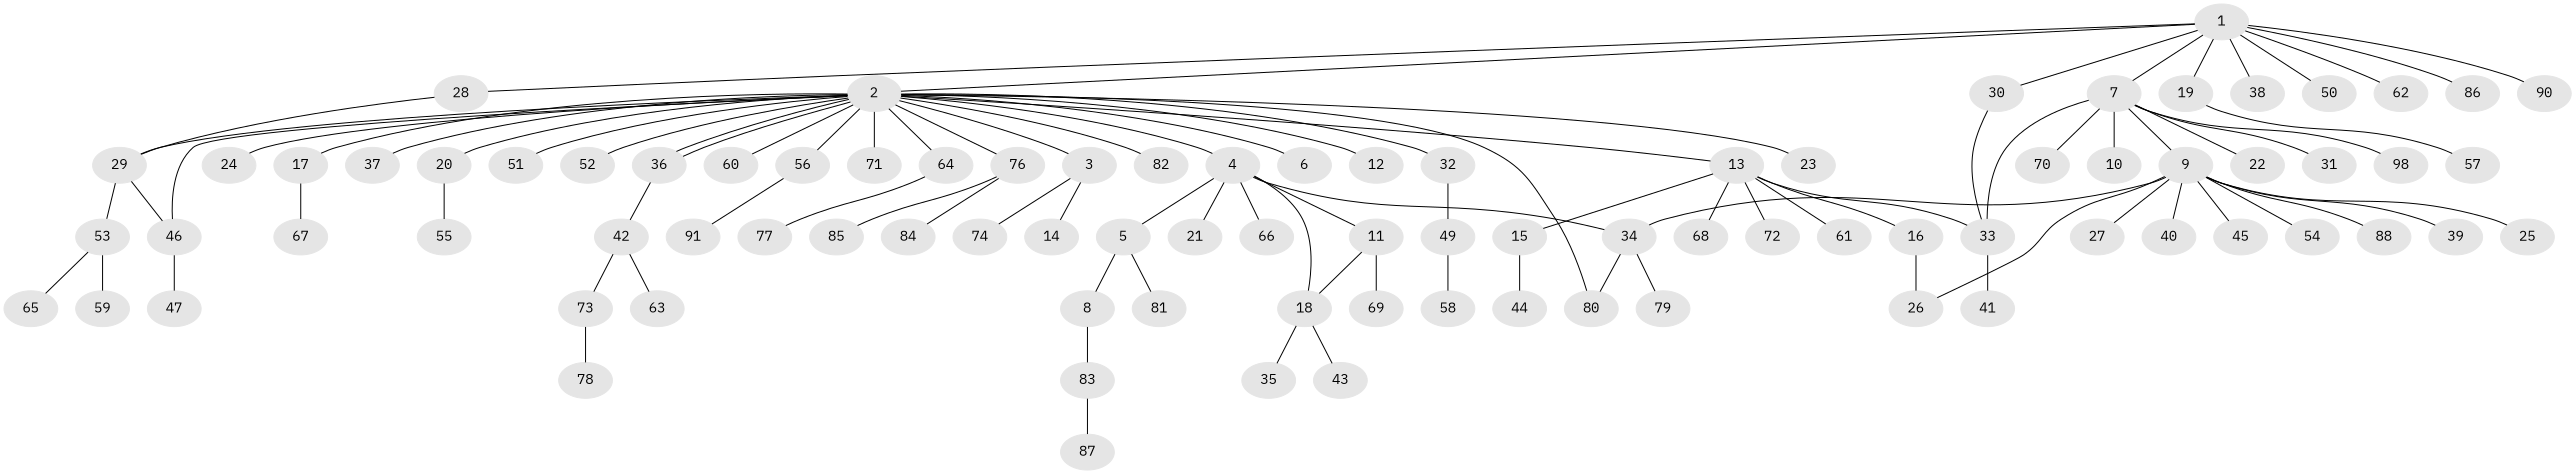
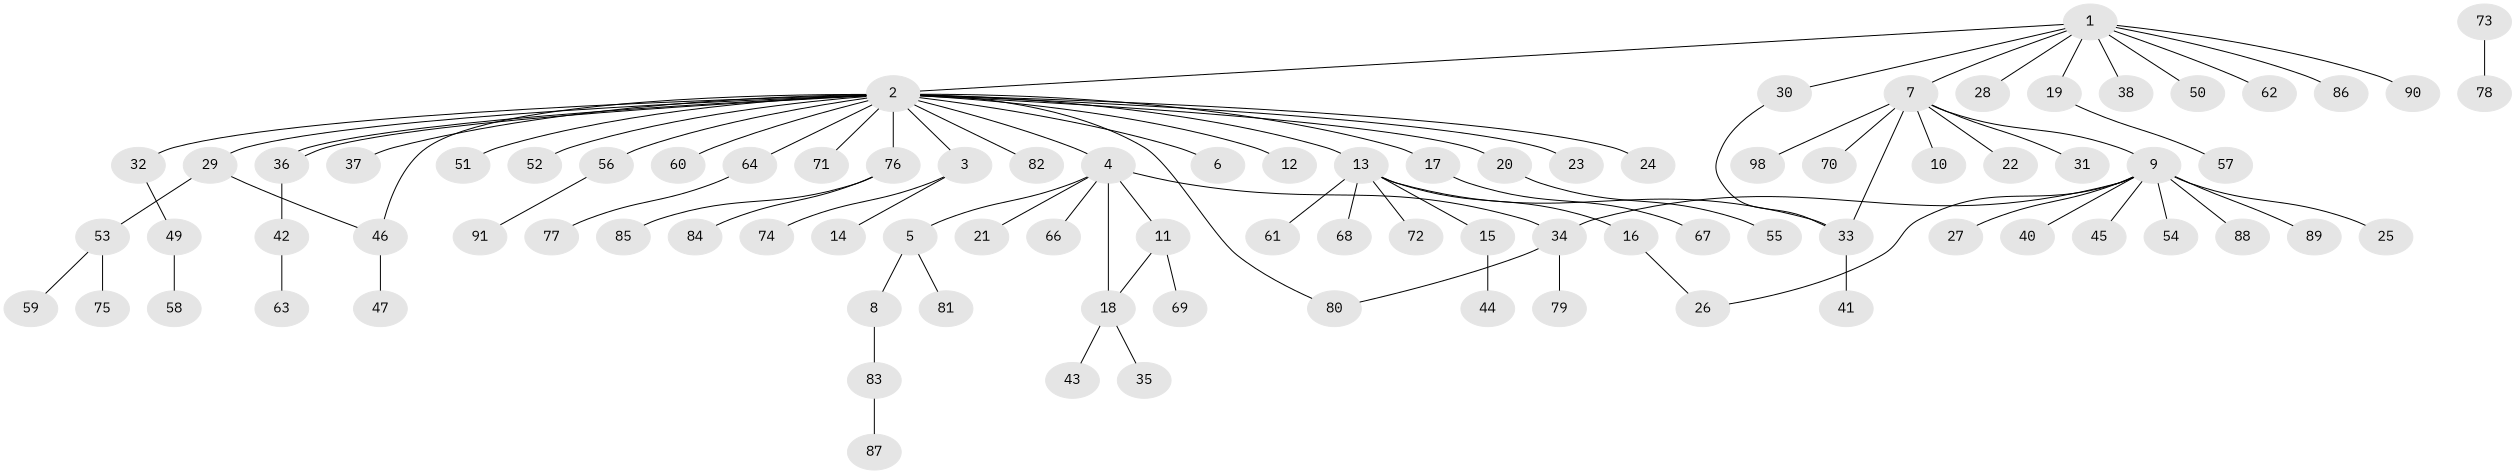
(286, 119) -> none
(2456, 237) -> (2314, 237)
(603, 273) -> none
(31, 309) -> (103, 309)
